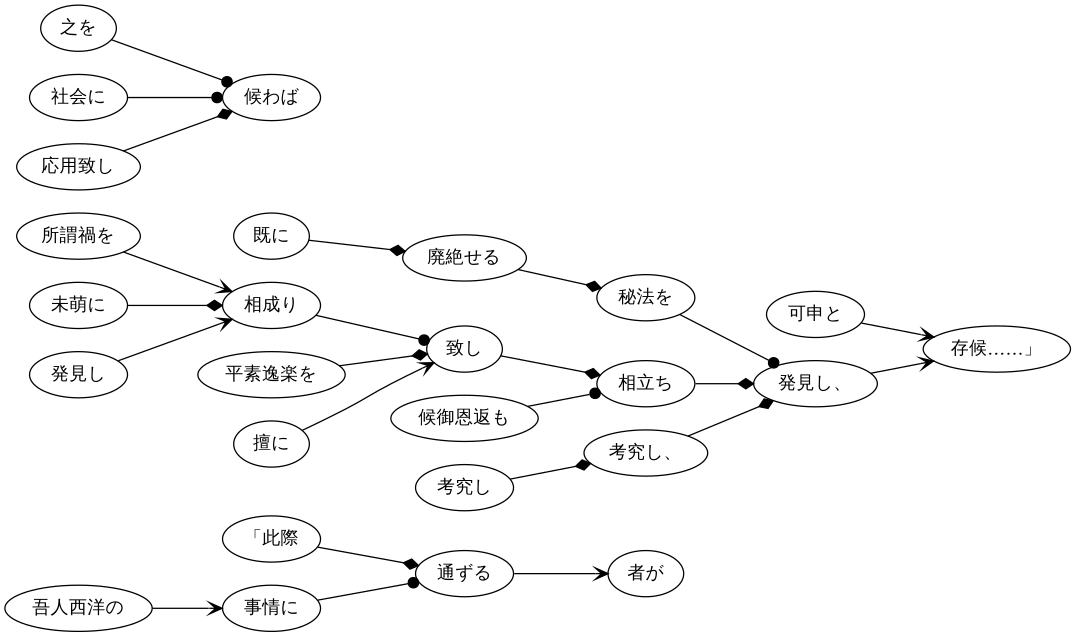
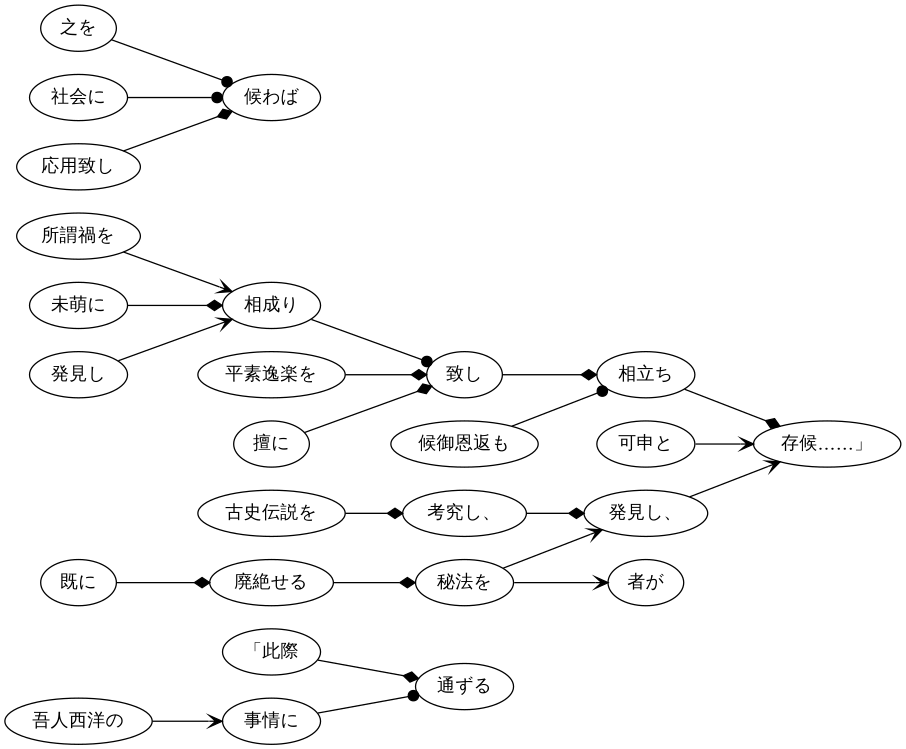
(724, 337) -> (547, 551)
(717, 384) -> (725, 405)
(362, 400) -> (361, 412)
(465, 488) -> (272, 513)
(555, 574) -> (555, 583)
